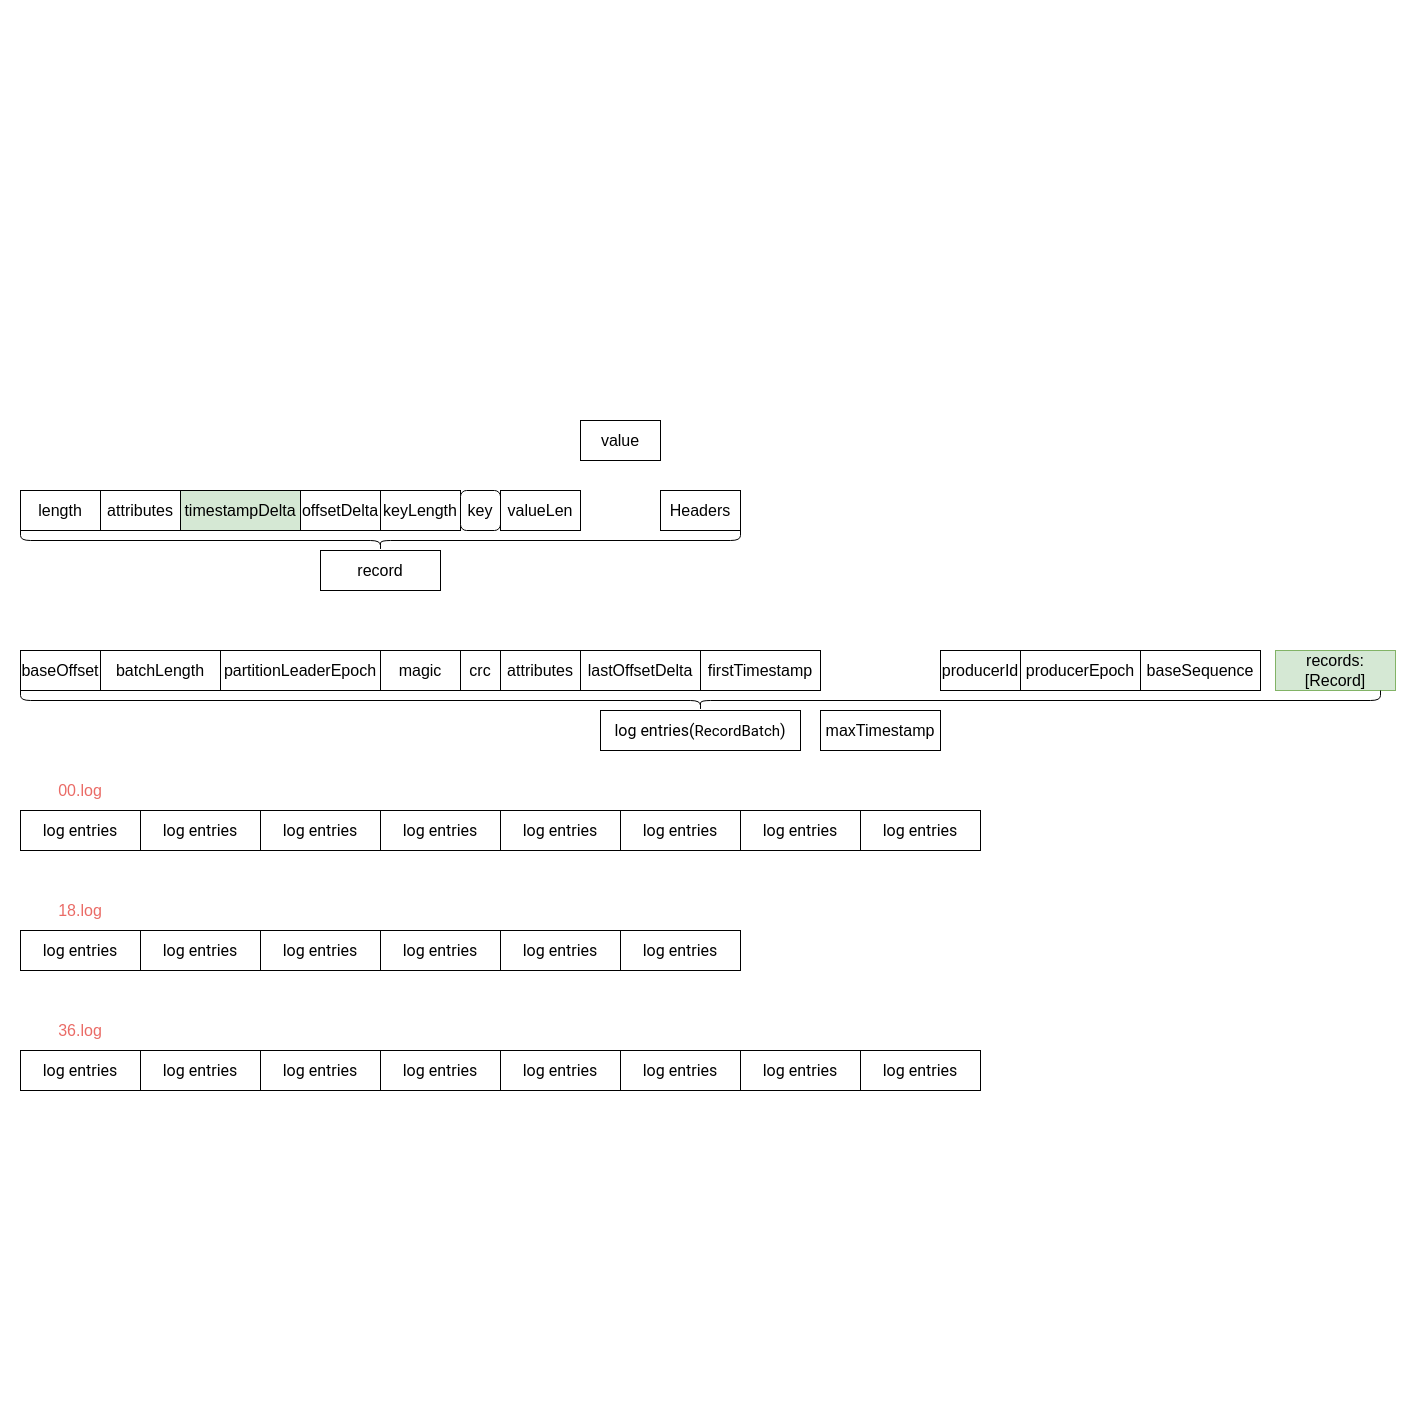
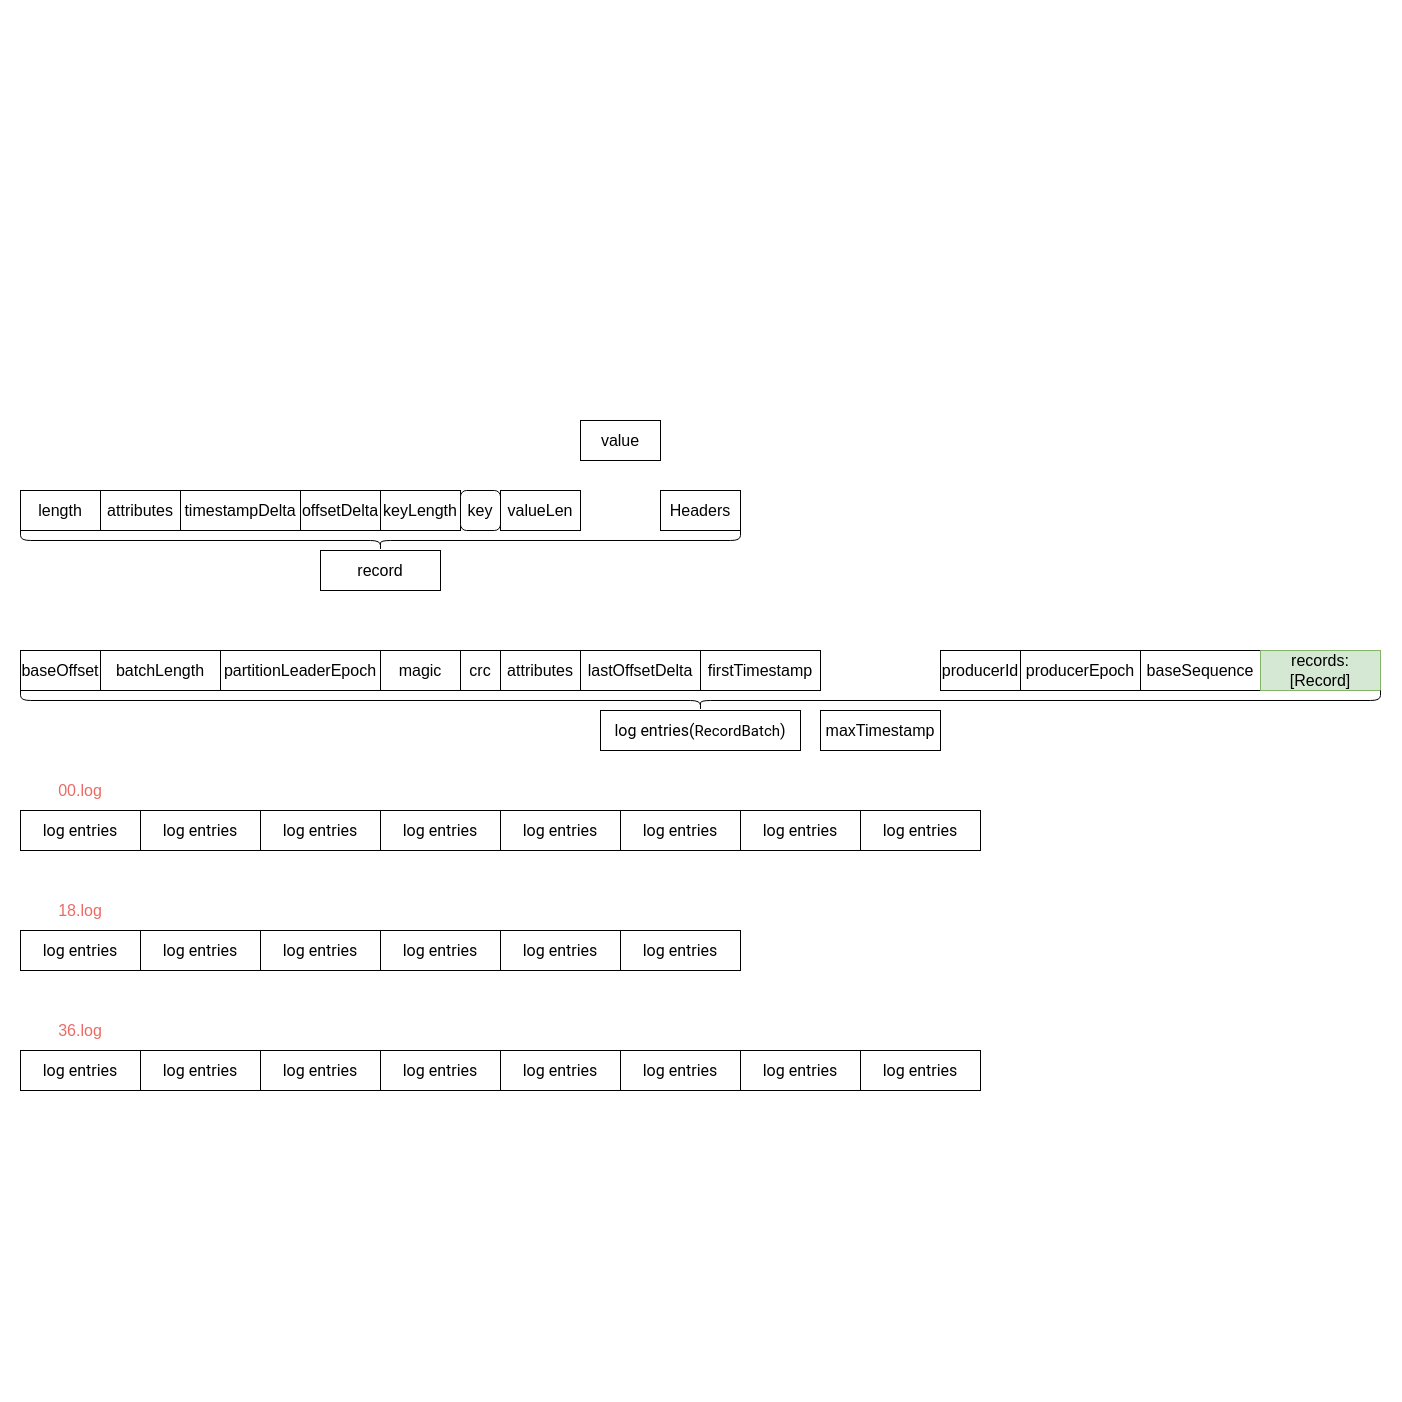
(241, 511) -> (241, 511)
(1336, 671) -> (1321, 671)
